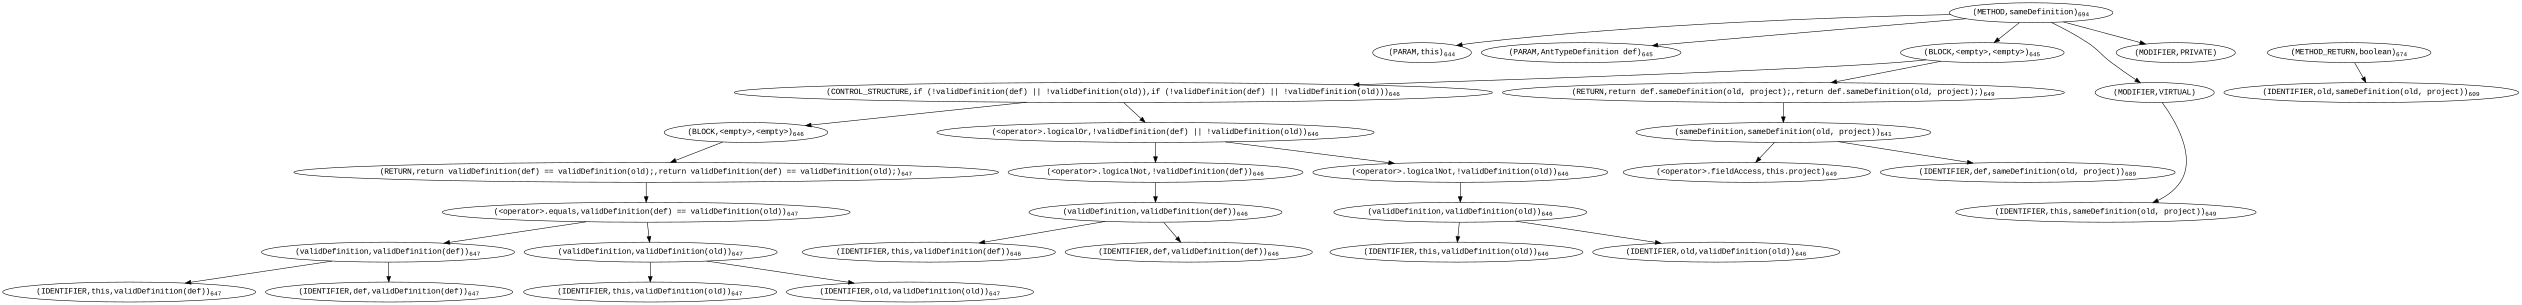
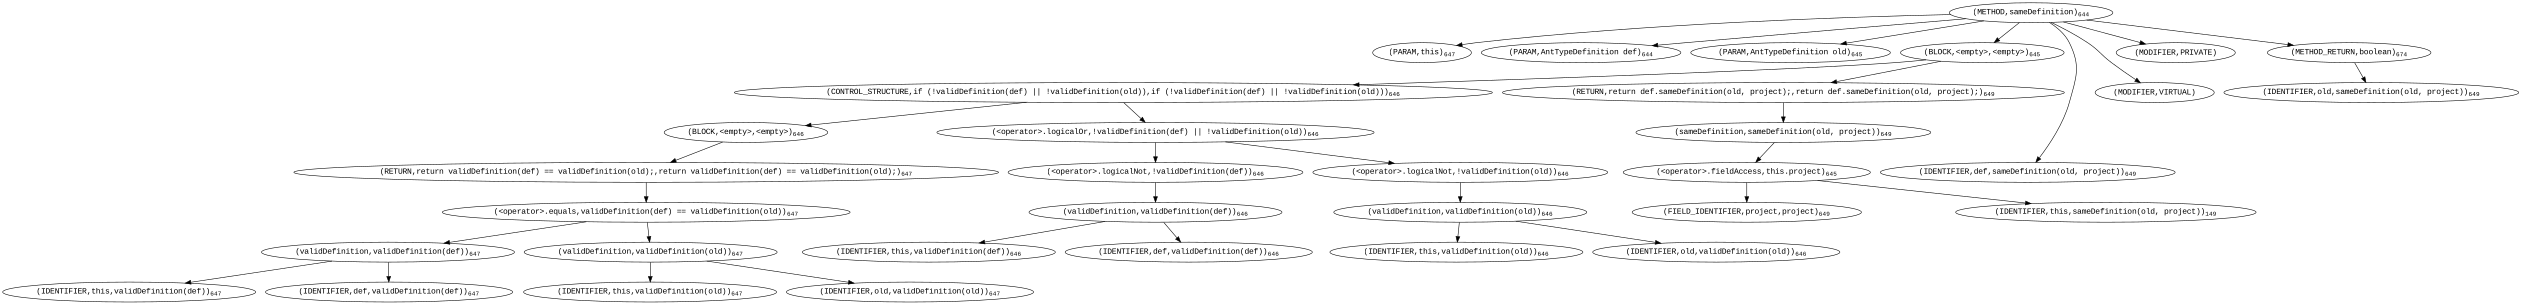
(2084, 12) -> (2084, 12)
none -> (2187, 32)
(1450, 52) -> (1450, 52)
(1648, 52) -> (1648, 52)
none -> (1791, 53)
(2474, 92) -> (2474, 92)
(1886, 132) -> (1886, 132)
(1903, 152) -> (2073, 89)
(2186, 155) -> (1921, 192)
(1832, 172) -> (1832, 172)
(2131, 172) -> (2131, 172)
(2211, 211) -> (2211, 211)
none -> (1747, 212)
